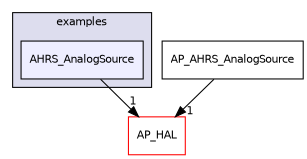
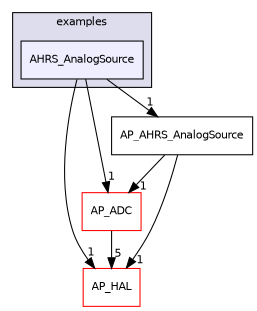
none -> (128, 95)
none -> (112, 212)
